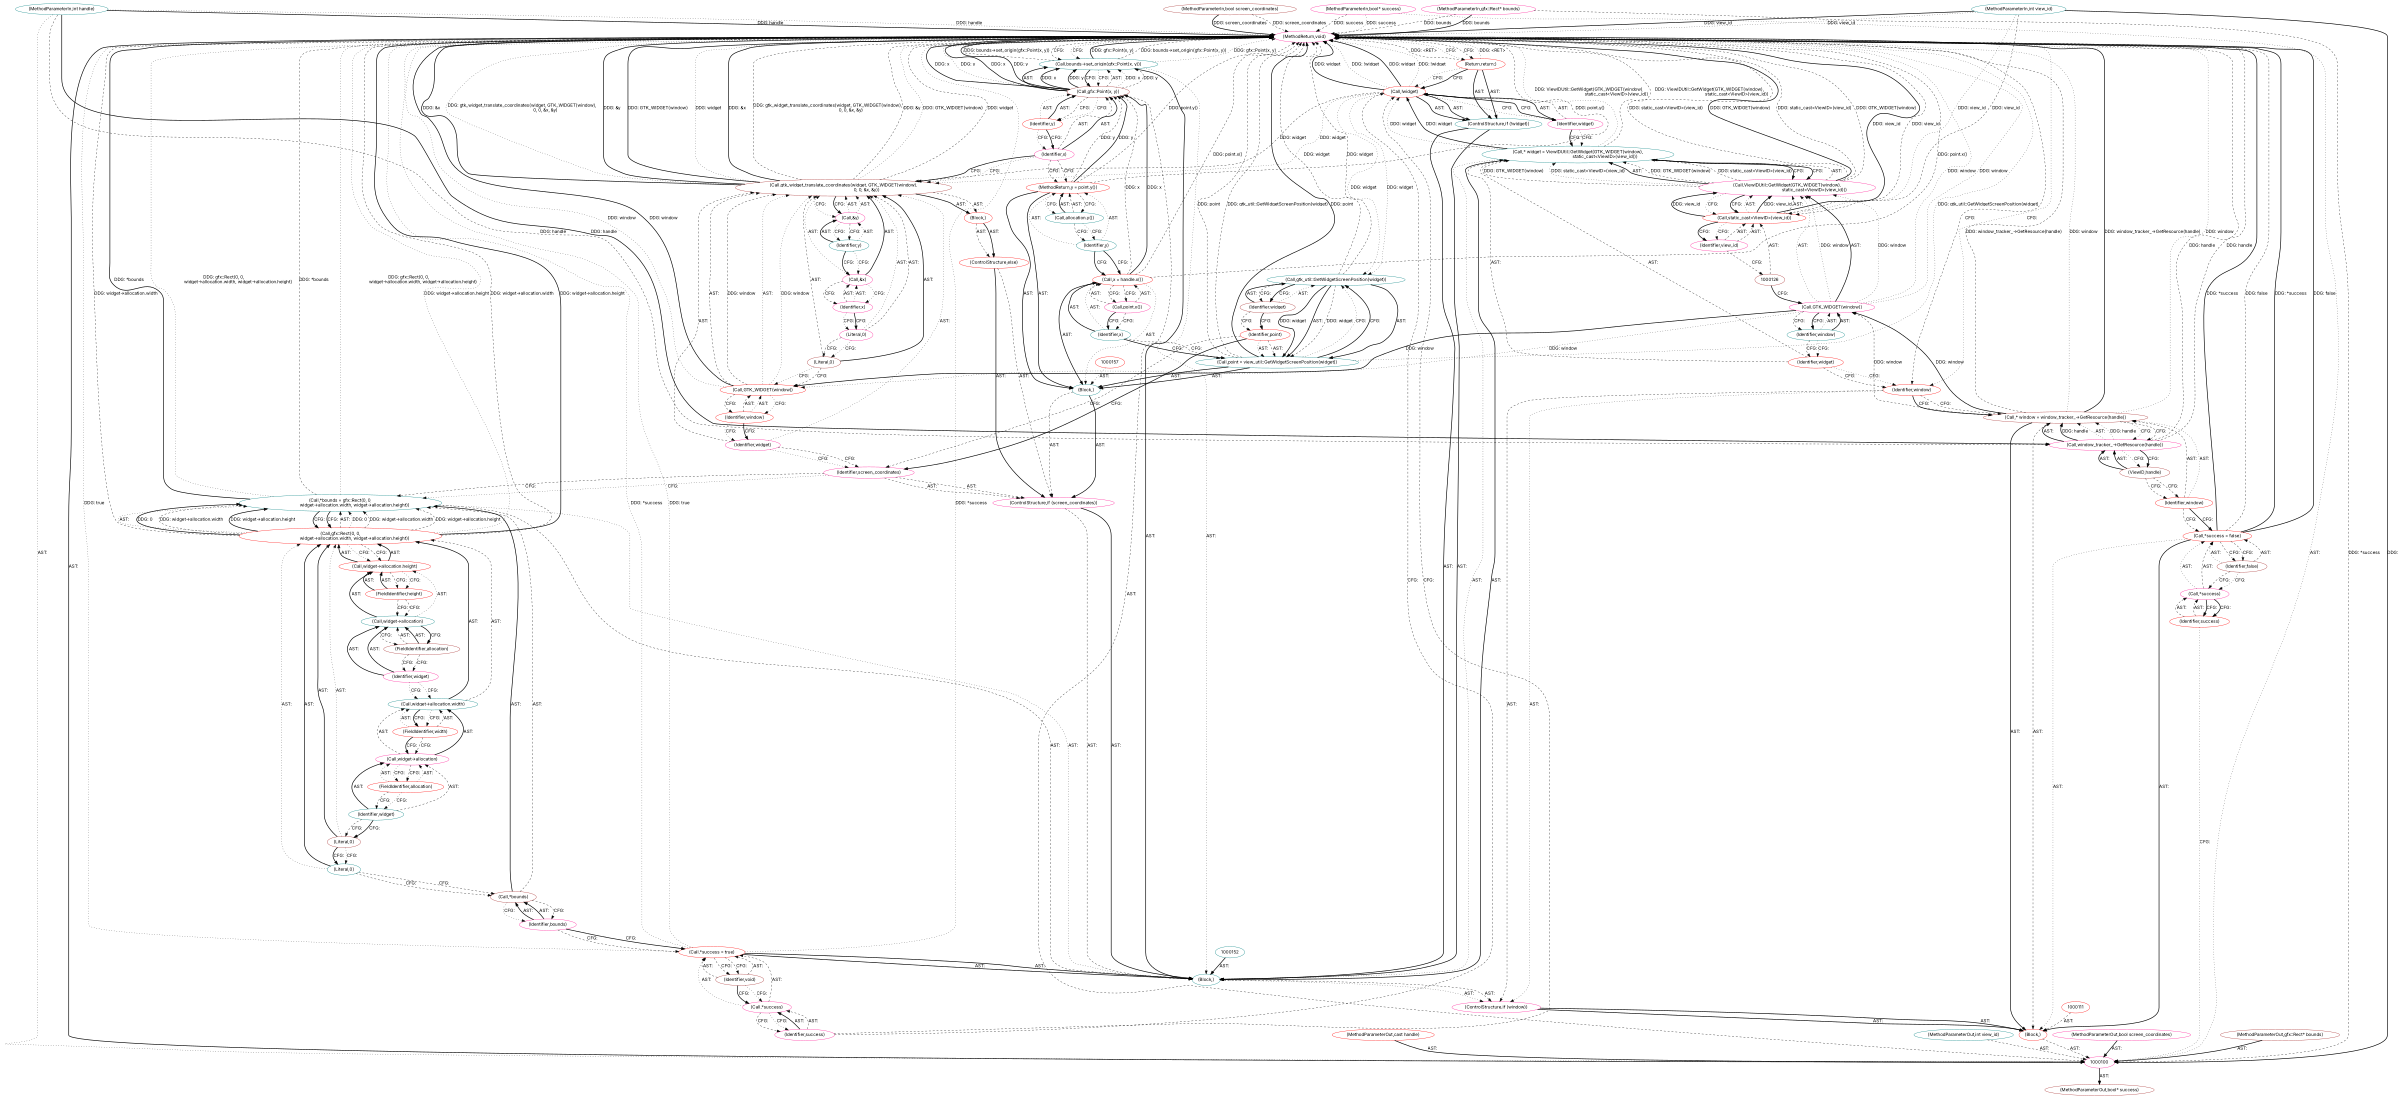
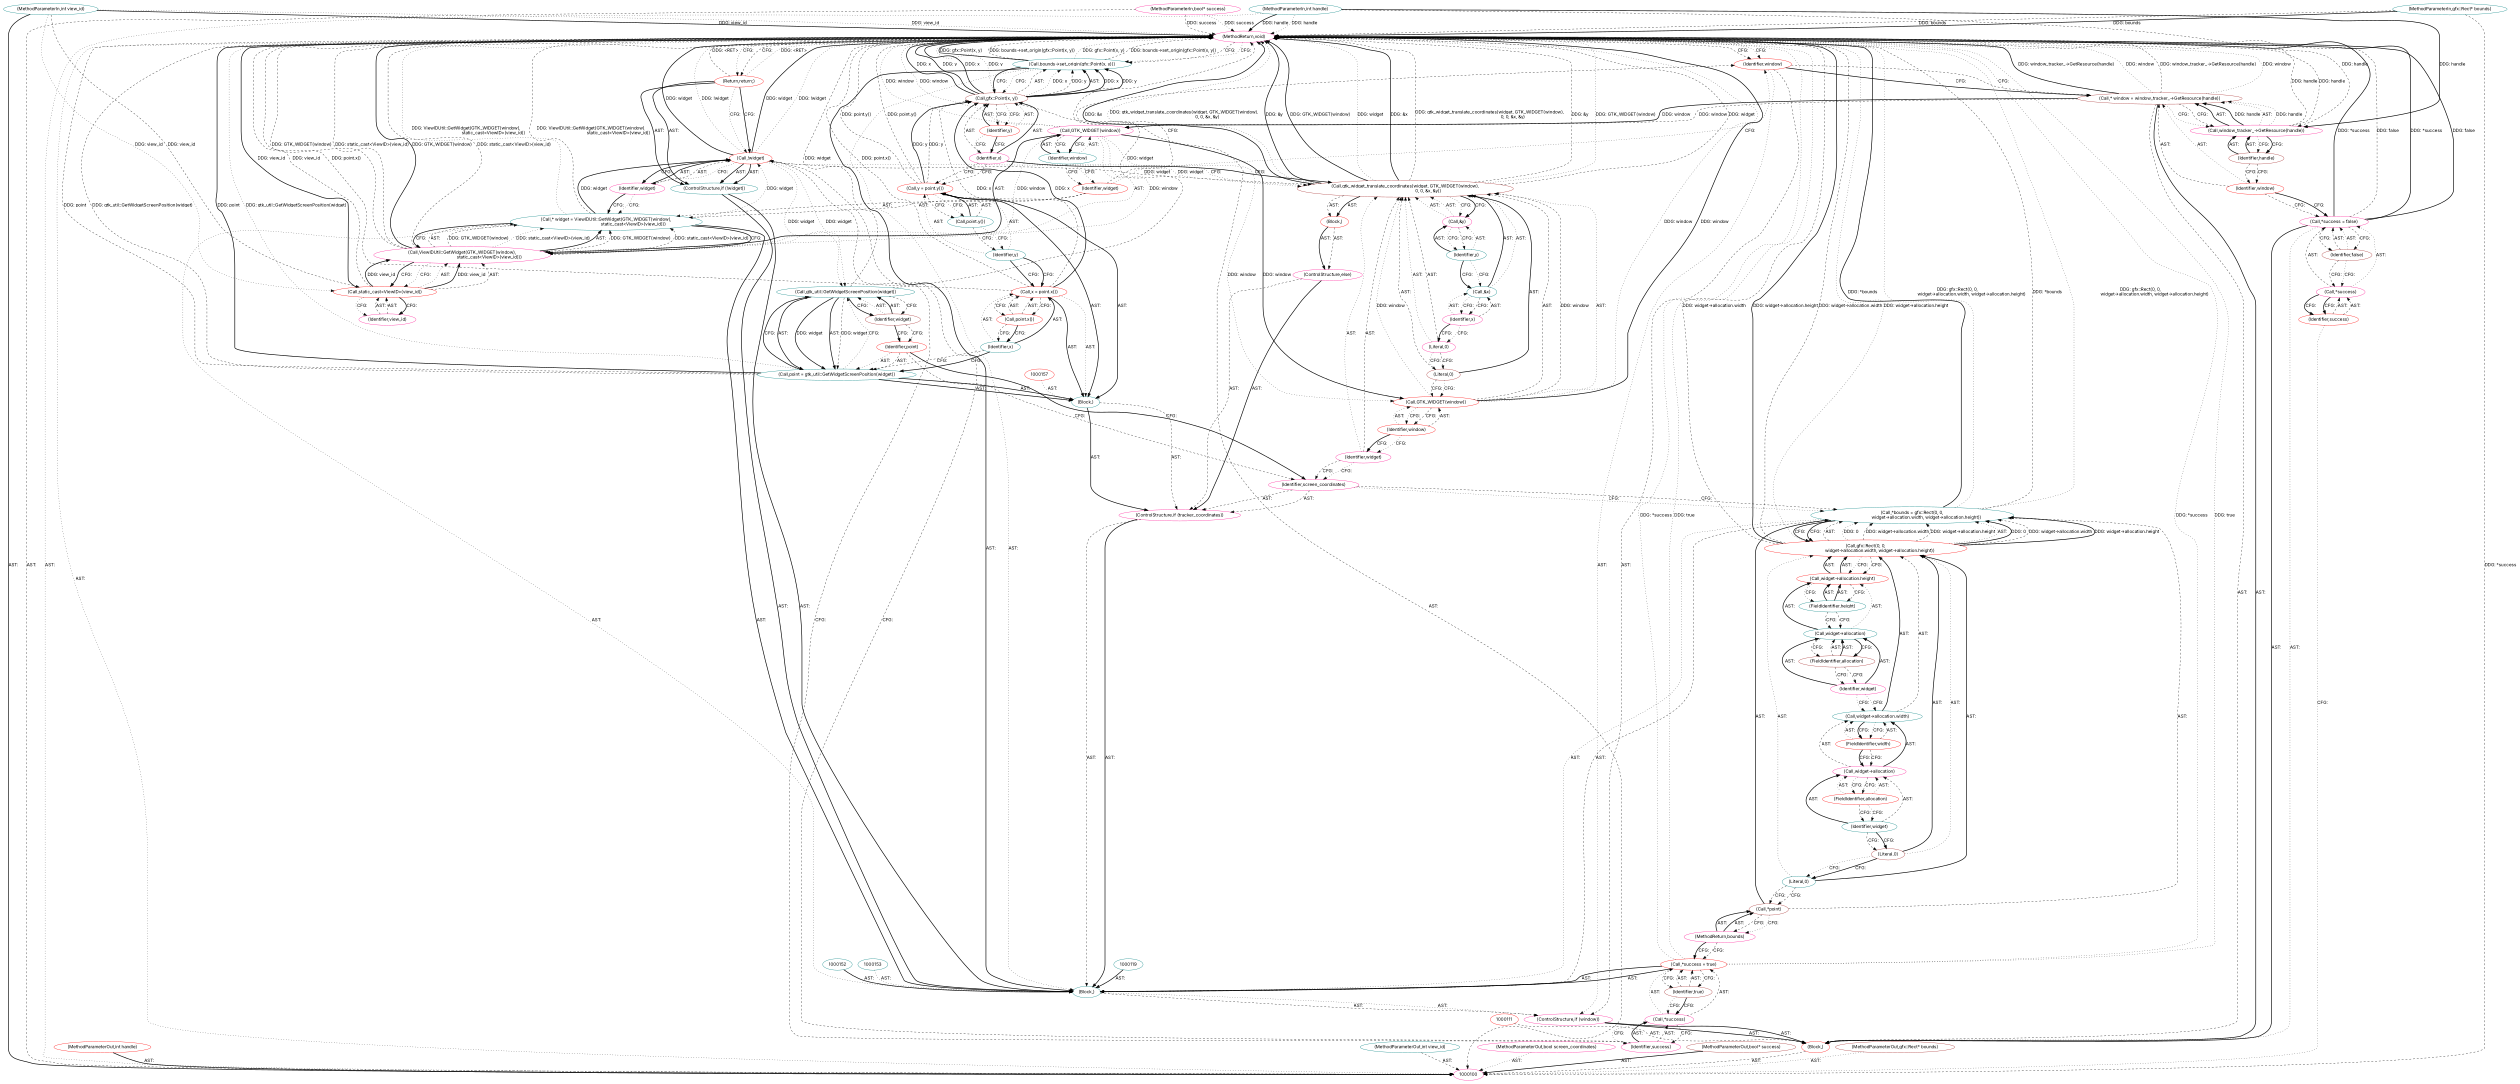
(1230, 9) -> none
(1479, 9) -> (2450, 9)
(2326, 143) -> (27, 701)
(1068, 188) -> (925, 189)
(1074, 218) -> (970, 222)
(994, 263) -> (1328, 275)
(858, 280) -> (1482, 292)
(1123, 280) -> (1039, 292)
(1770, 280) -> none
(1127, 307) -> (1020, 320)
(1277, 362) -> (837, 375)
(2145, 473) -> (2256, 158)
(1054, 503) -> (1180, 515)
(2217, 536) -> (2334, 222)
(2393, 553) -> (14, 565)
(399, 594) -> (1832, 606)
(513, 897) -> (1769, 909)
(548, 925) -> (1720, 937)
(69, 958) -> (89, 624)
none -> (873, 964)
none -> (1128, 964)
(740, 980) -> (1688, 992)
(1383, 1035) -> (102, 1047)
(2111, 1048) -> (1507, 1061)
(2191, 1055) -> (1676, 1069)
(2100, 1075) -> (1595, 1062)
